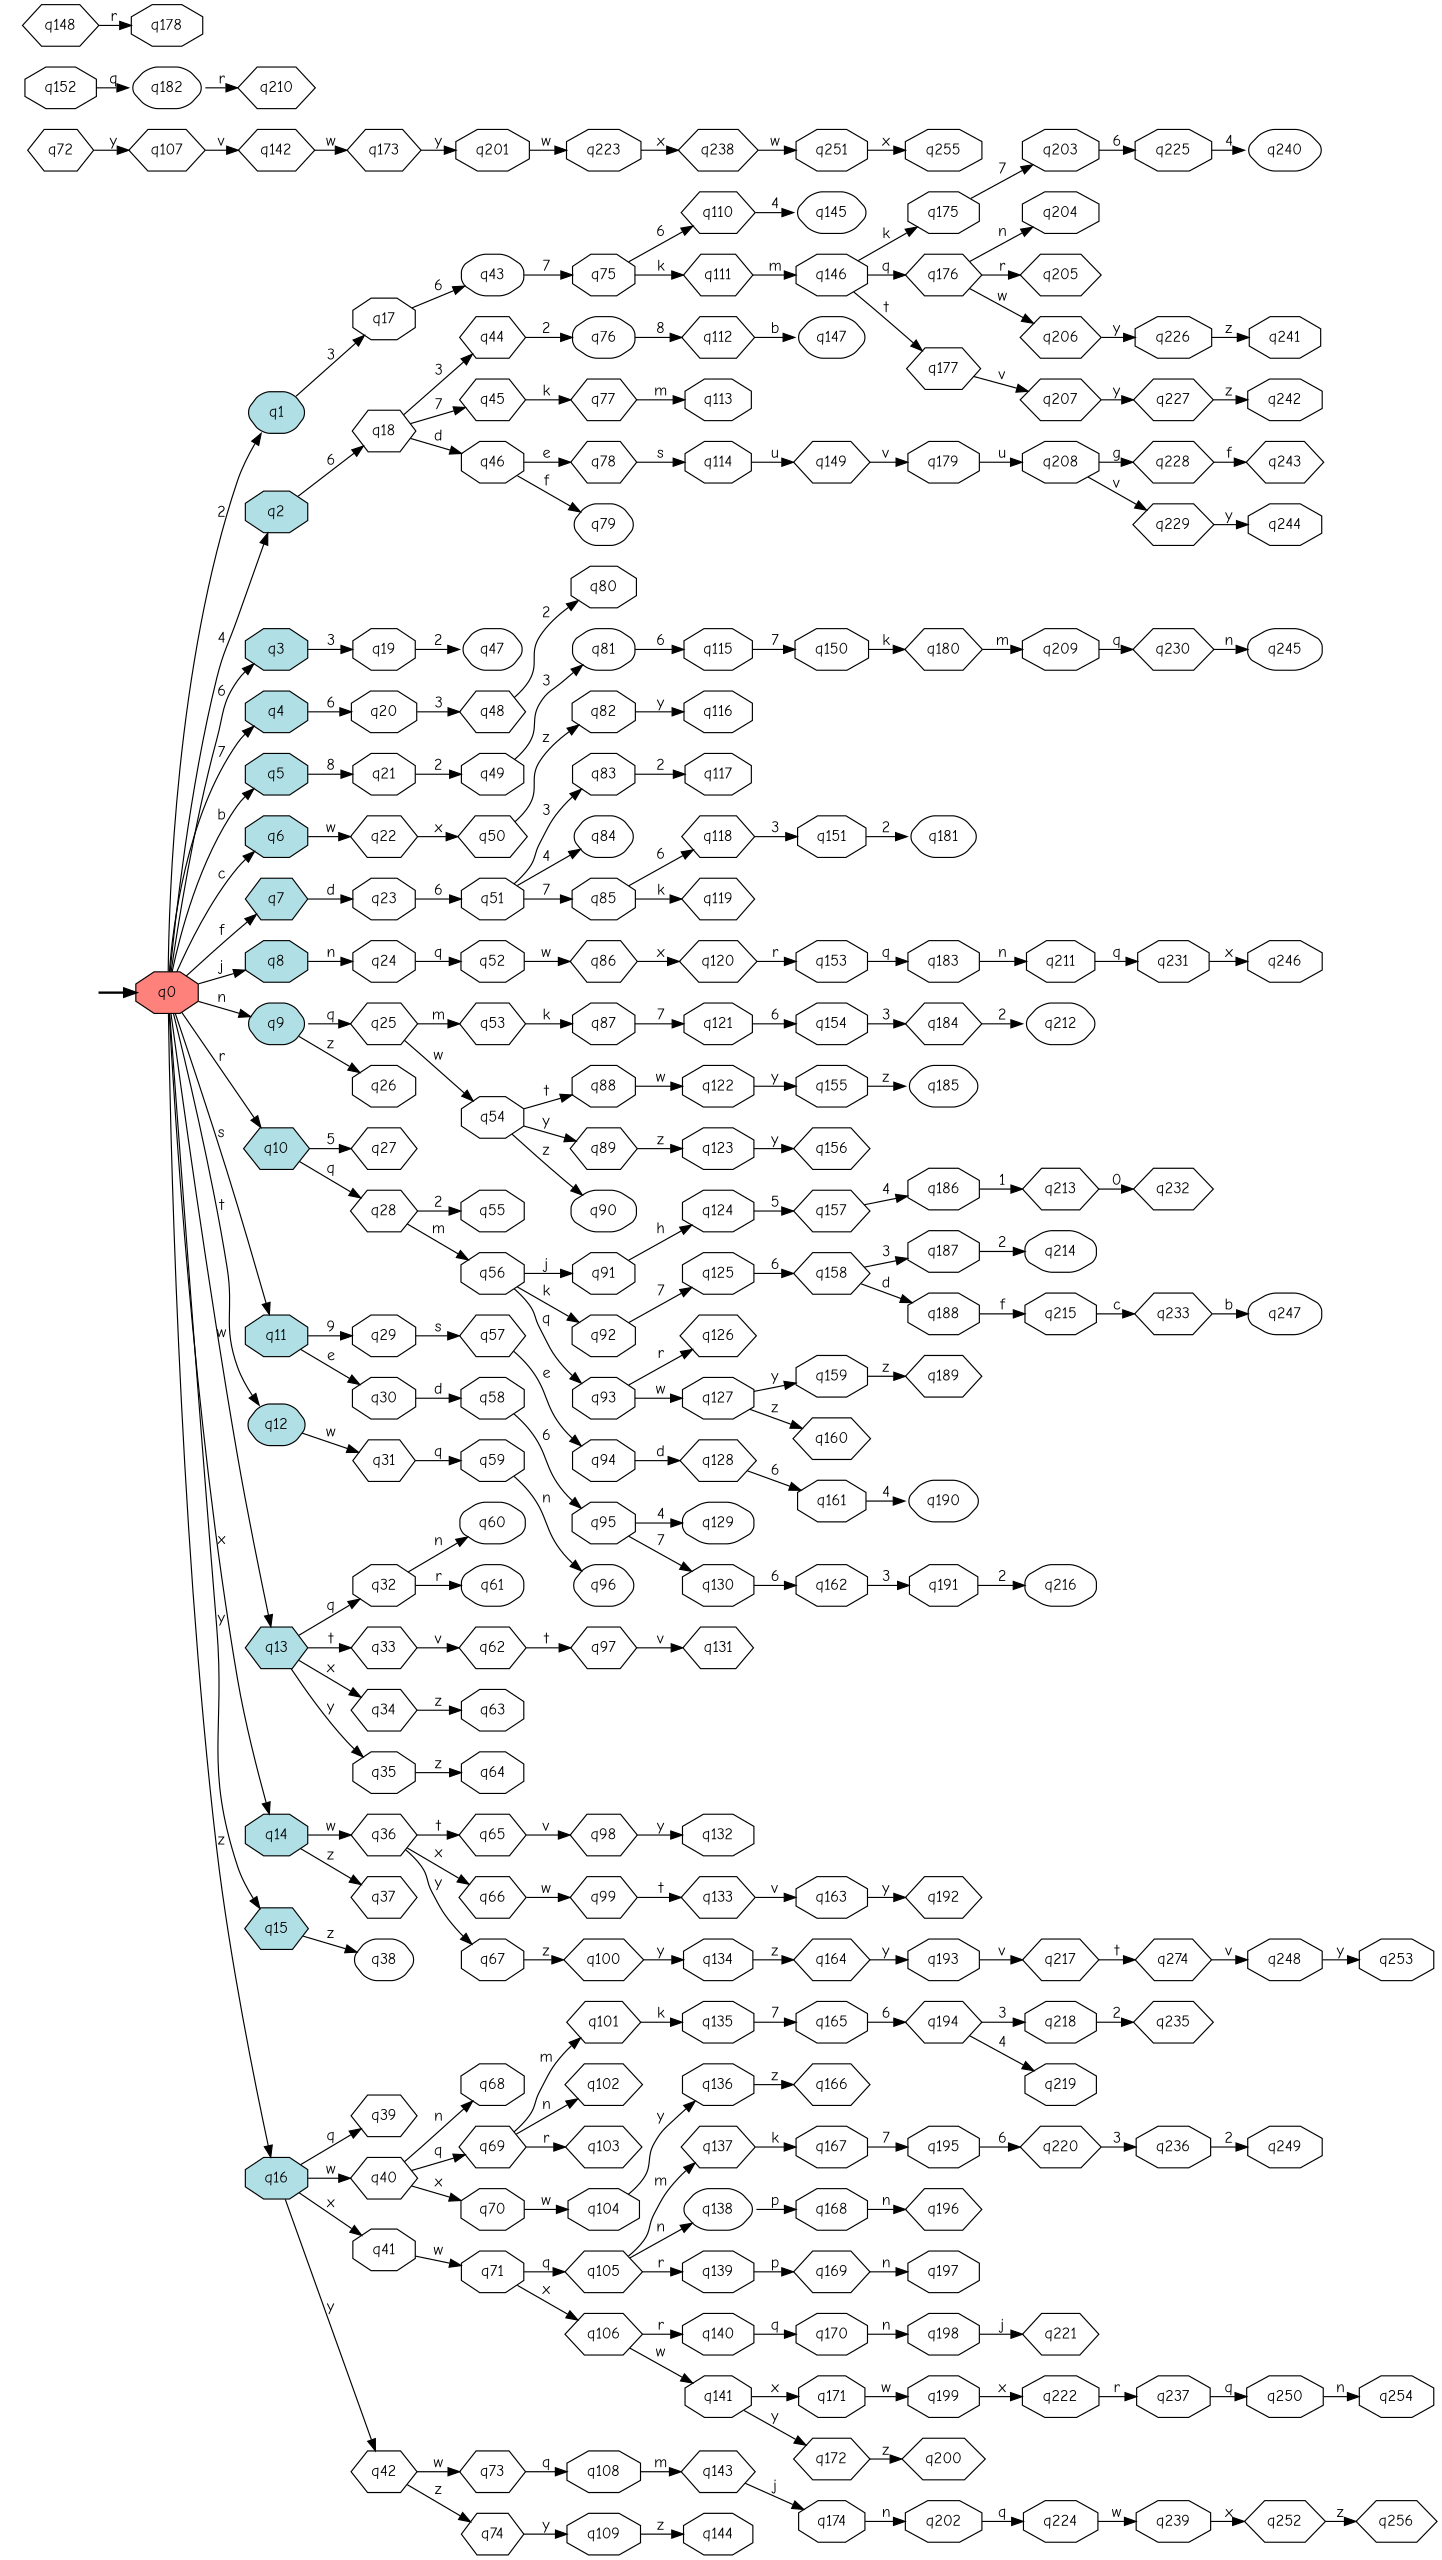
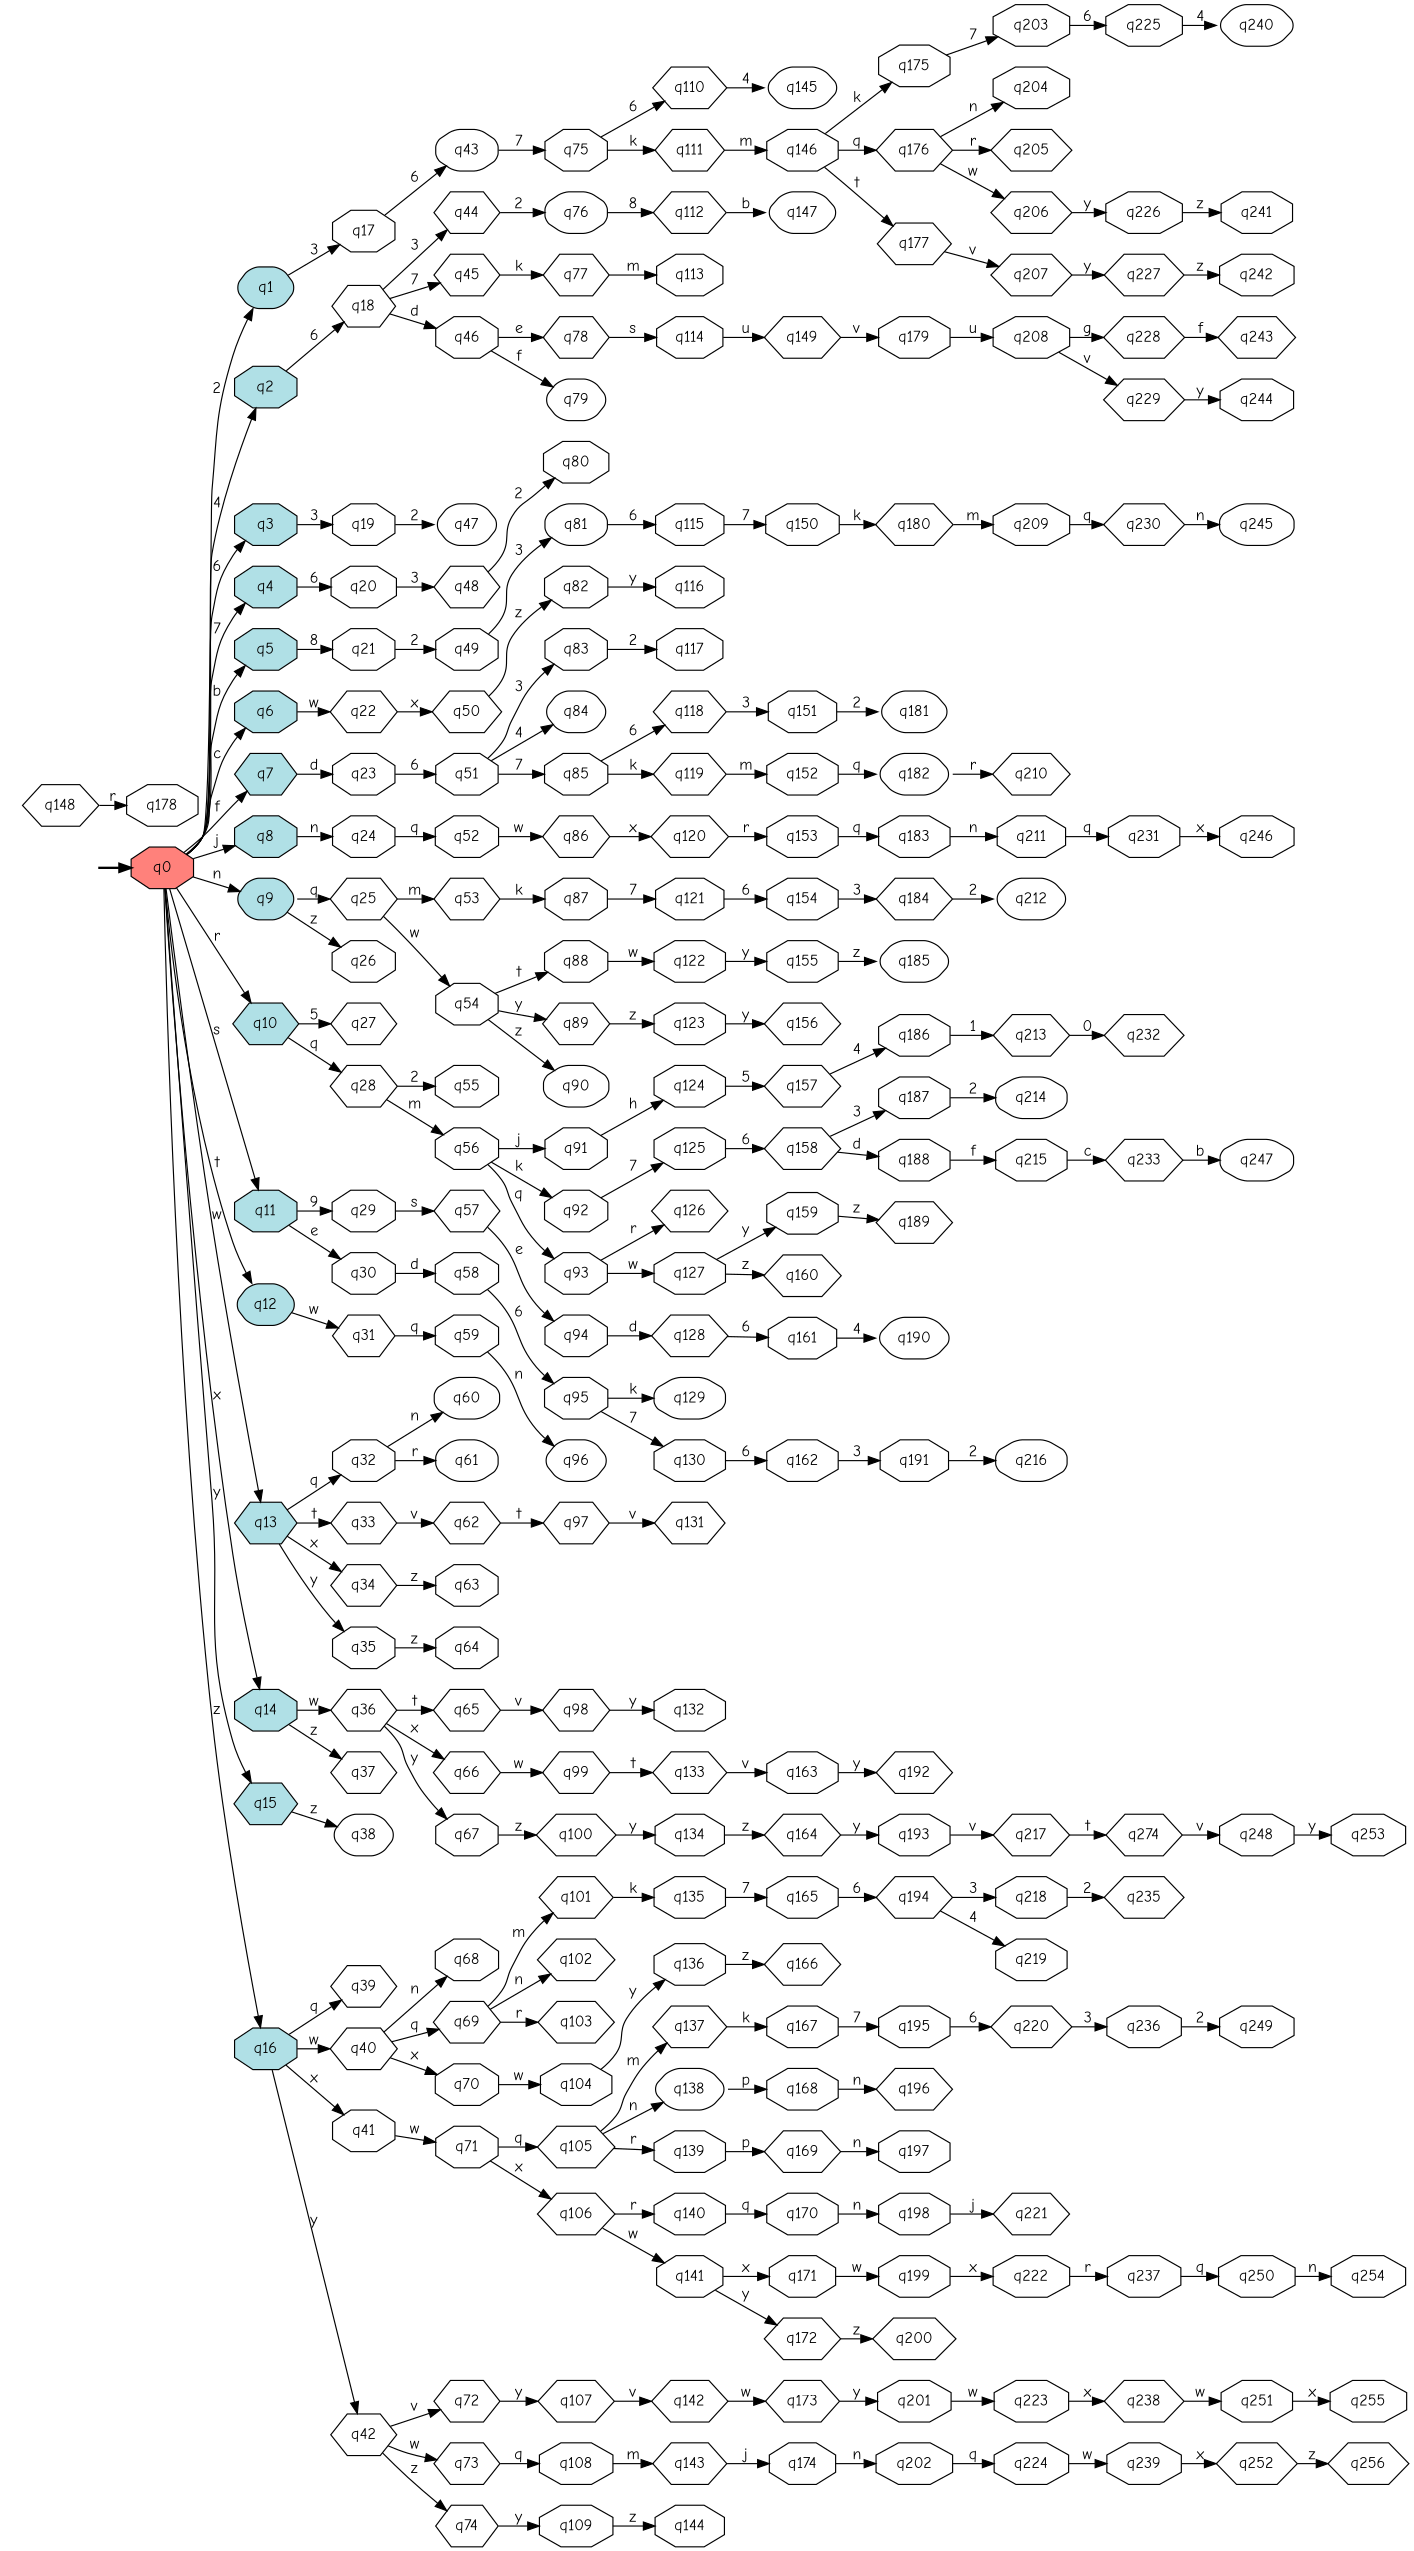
none -> (741, 774)
(661, 1514) -> (633, 1390)
none -> (410, 2420)
